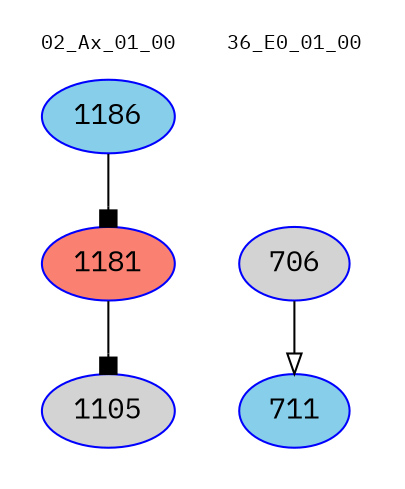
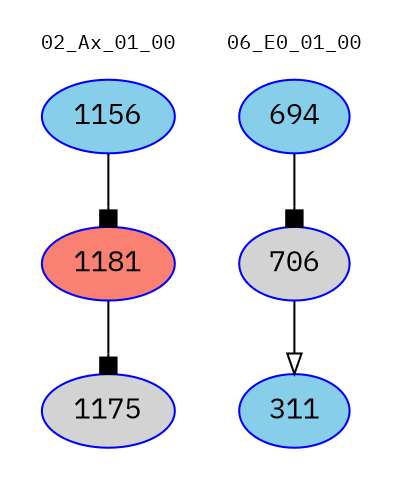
(295, 44) -> (295, 44)
(108, 117) -> (108, 117)
none -> (294, 117)
(108, 411) -> (108, 411)
(294, 411) -> (294, 411)
